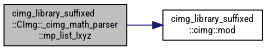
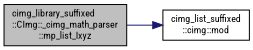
(213, 25) -> (206, 25)
